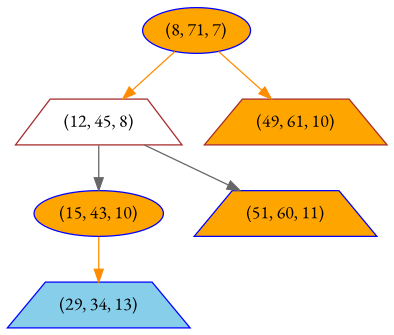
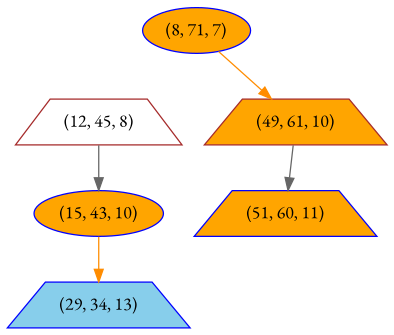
(154, 71) -> none
(186, 165) -> (291, 162)
